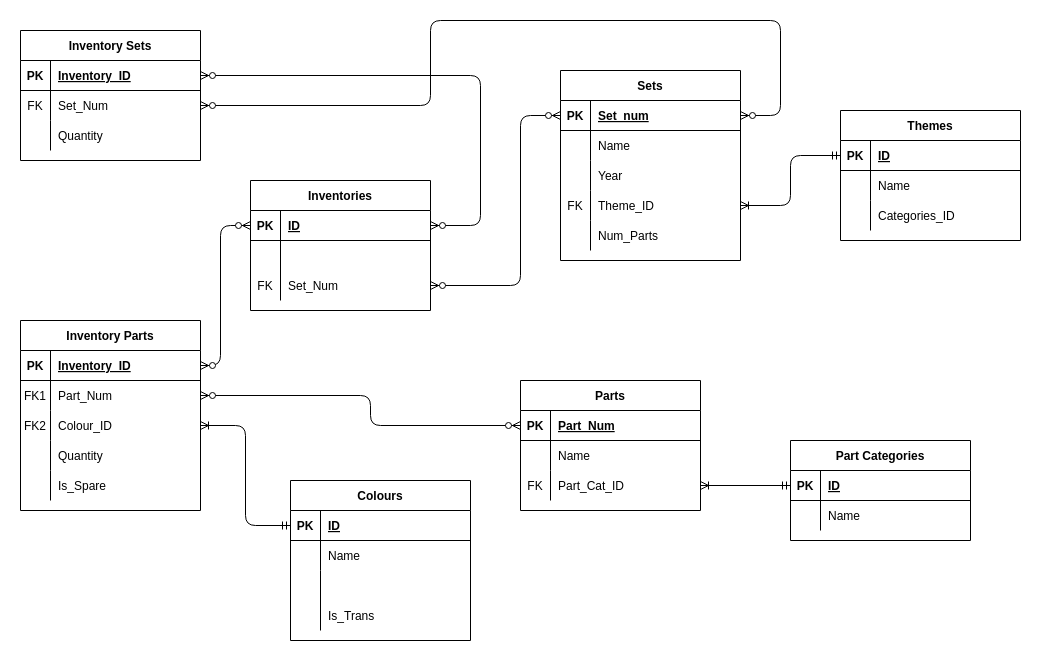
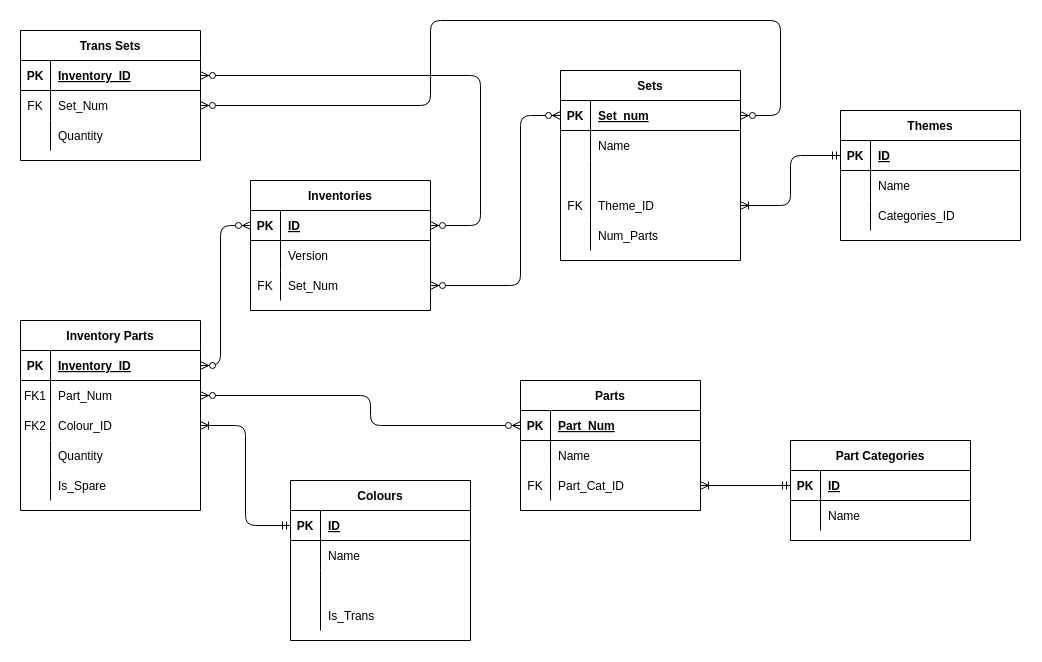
(110, 46) -> (110, 46)
(666, 176) -> none
none -> (356, 256)
